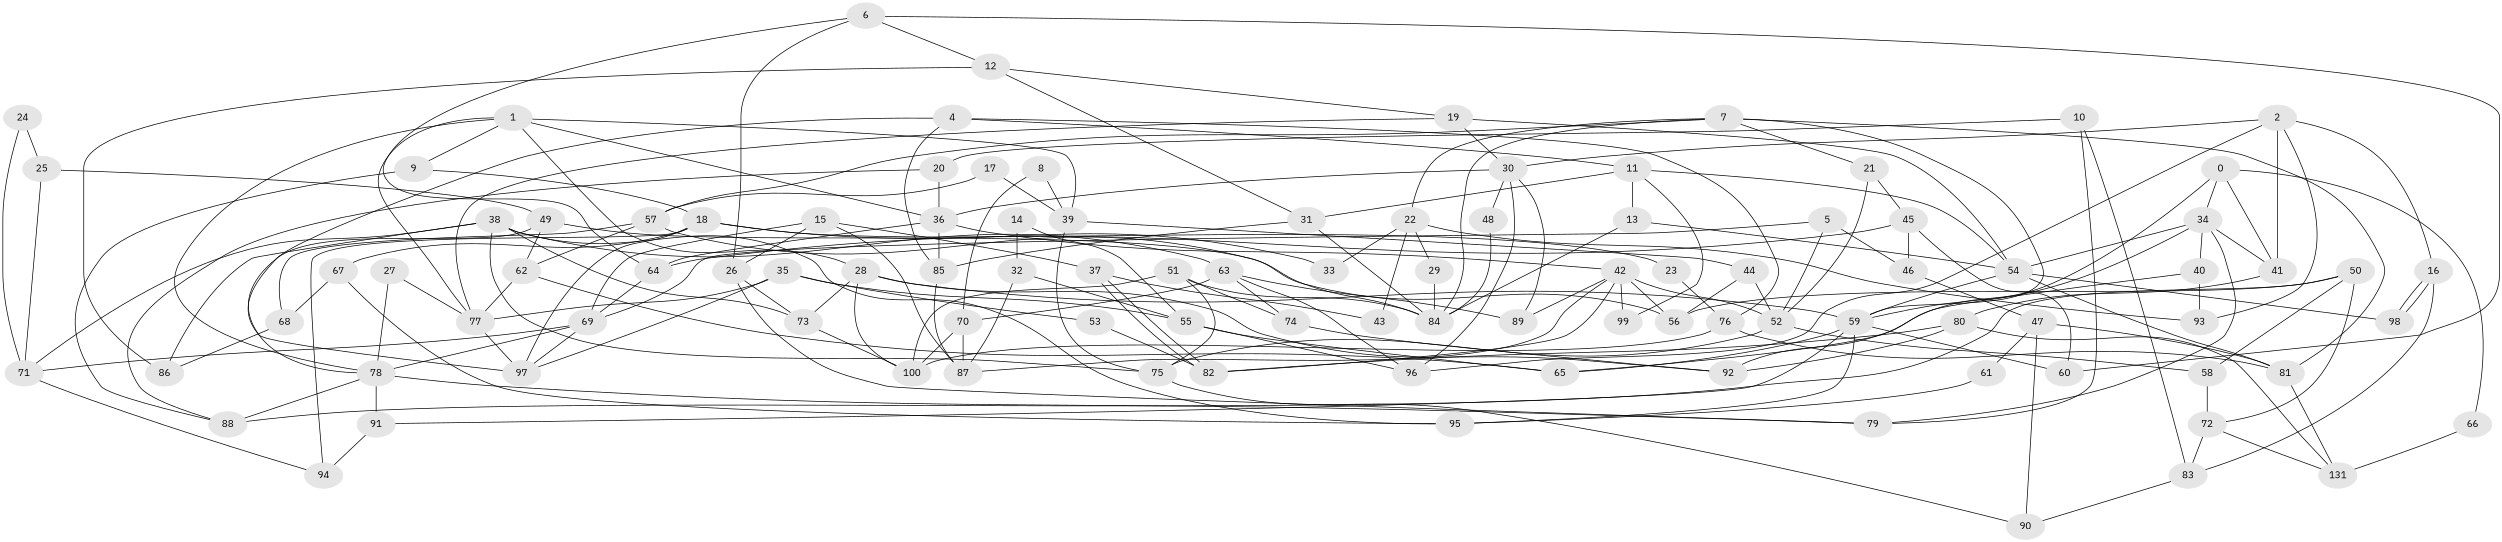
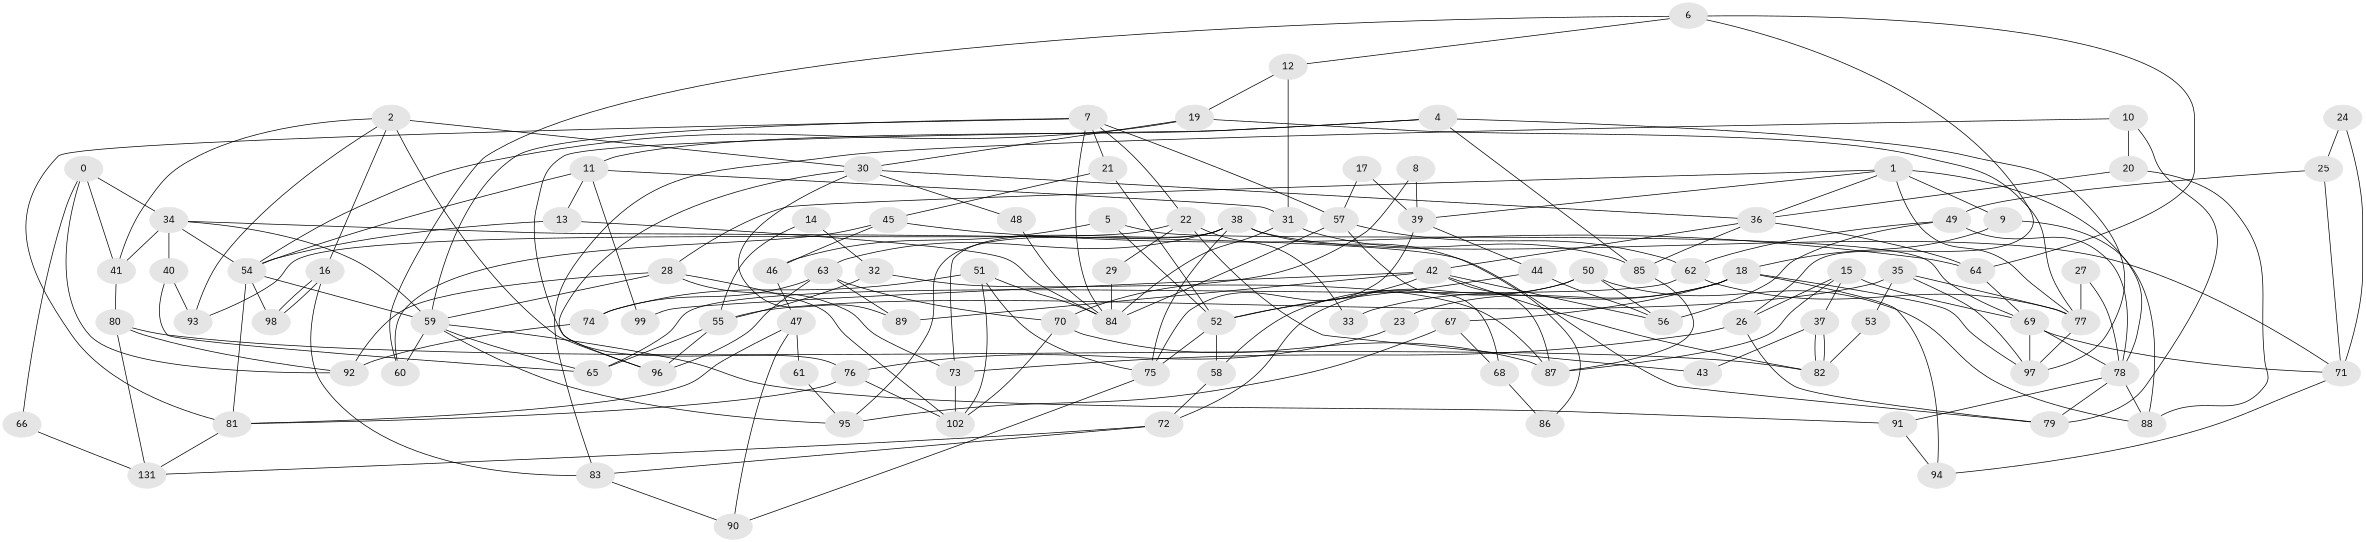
(408, 89) -> none
(912, 373) -> (955, 424)
